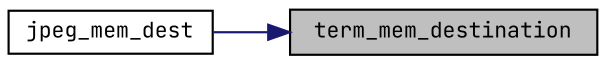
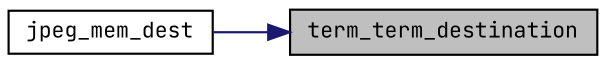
(444, 32) -> (444, 32)
